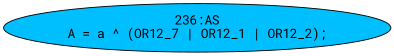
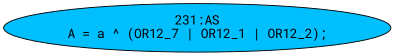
(197, 28) -> (197, 28)
